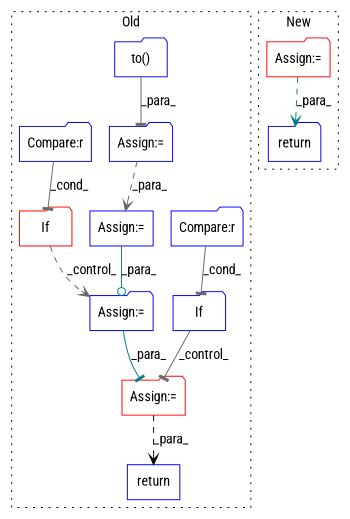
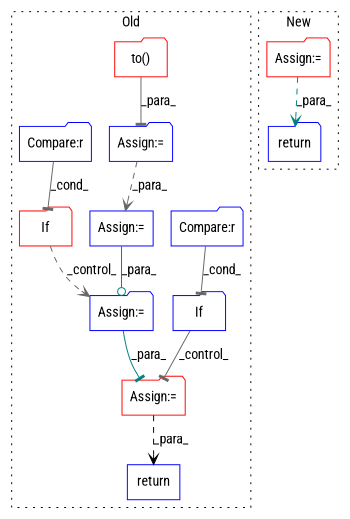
(141, 59) -> (141, 59)
